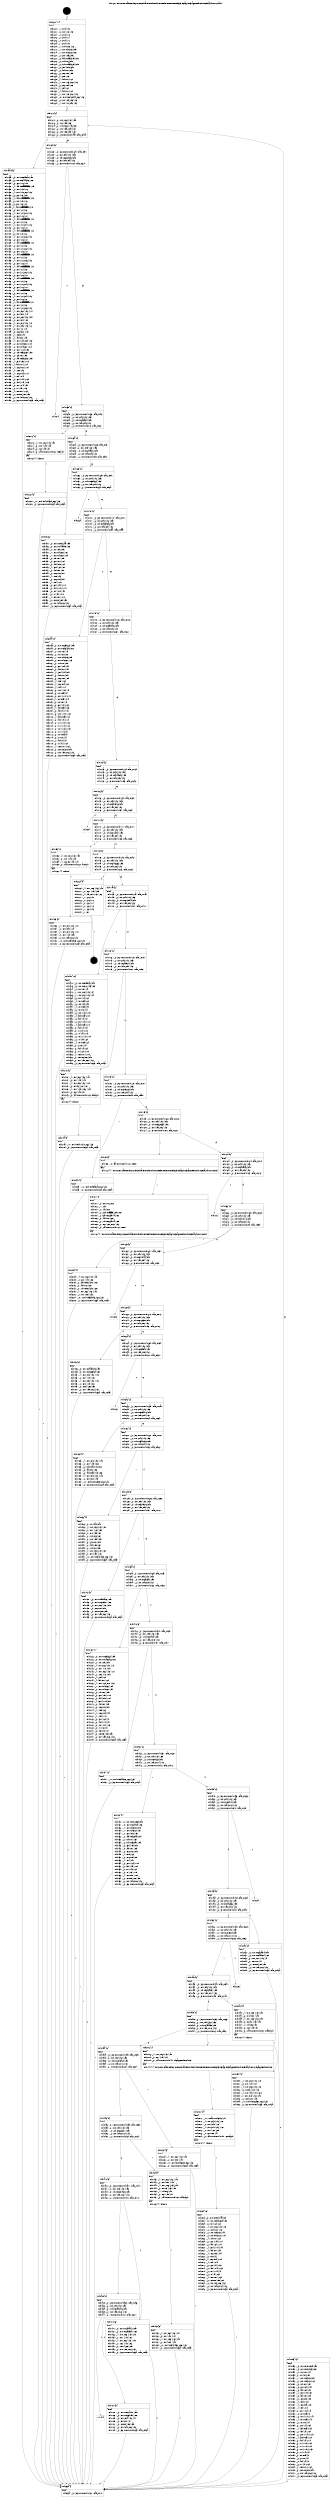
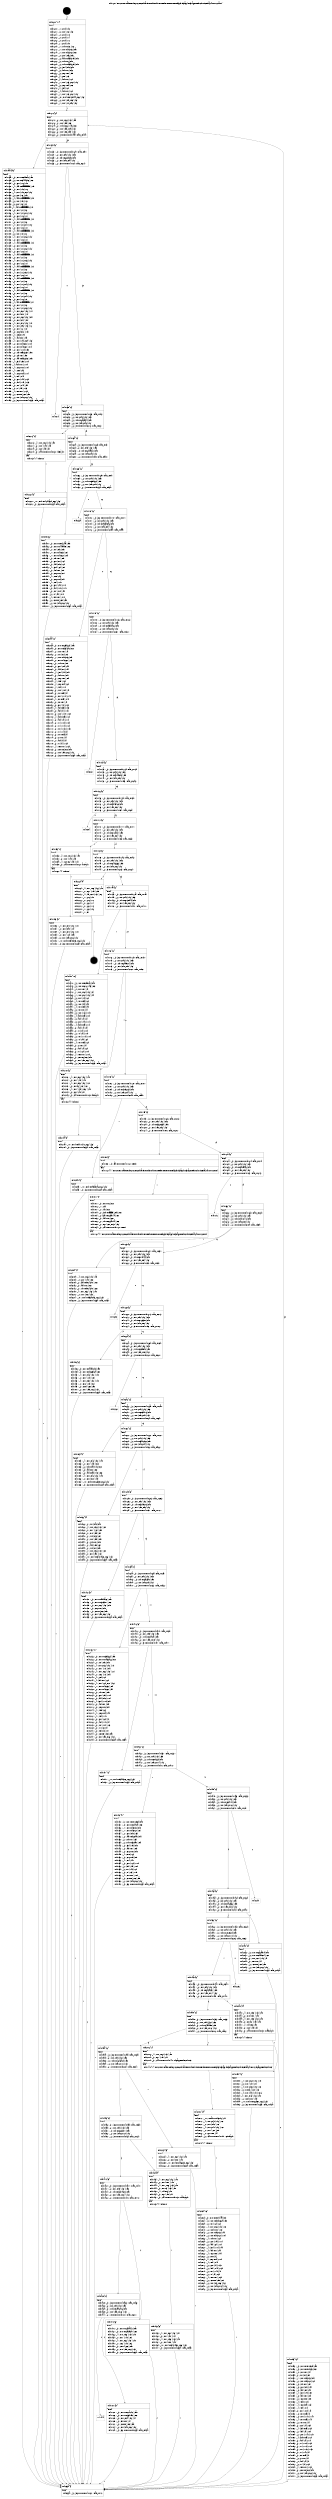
none -> (89, 772)
